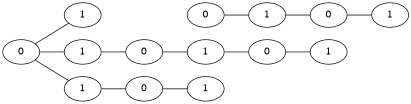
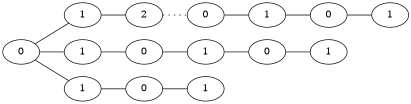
none -> (144, 15)
